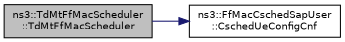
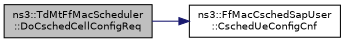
(78, 21) -> (78, 21)
